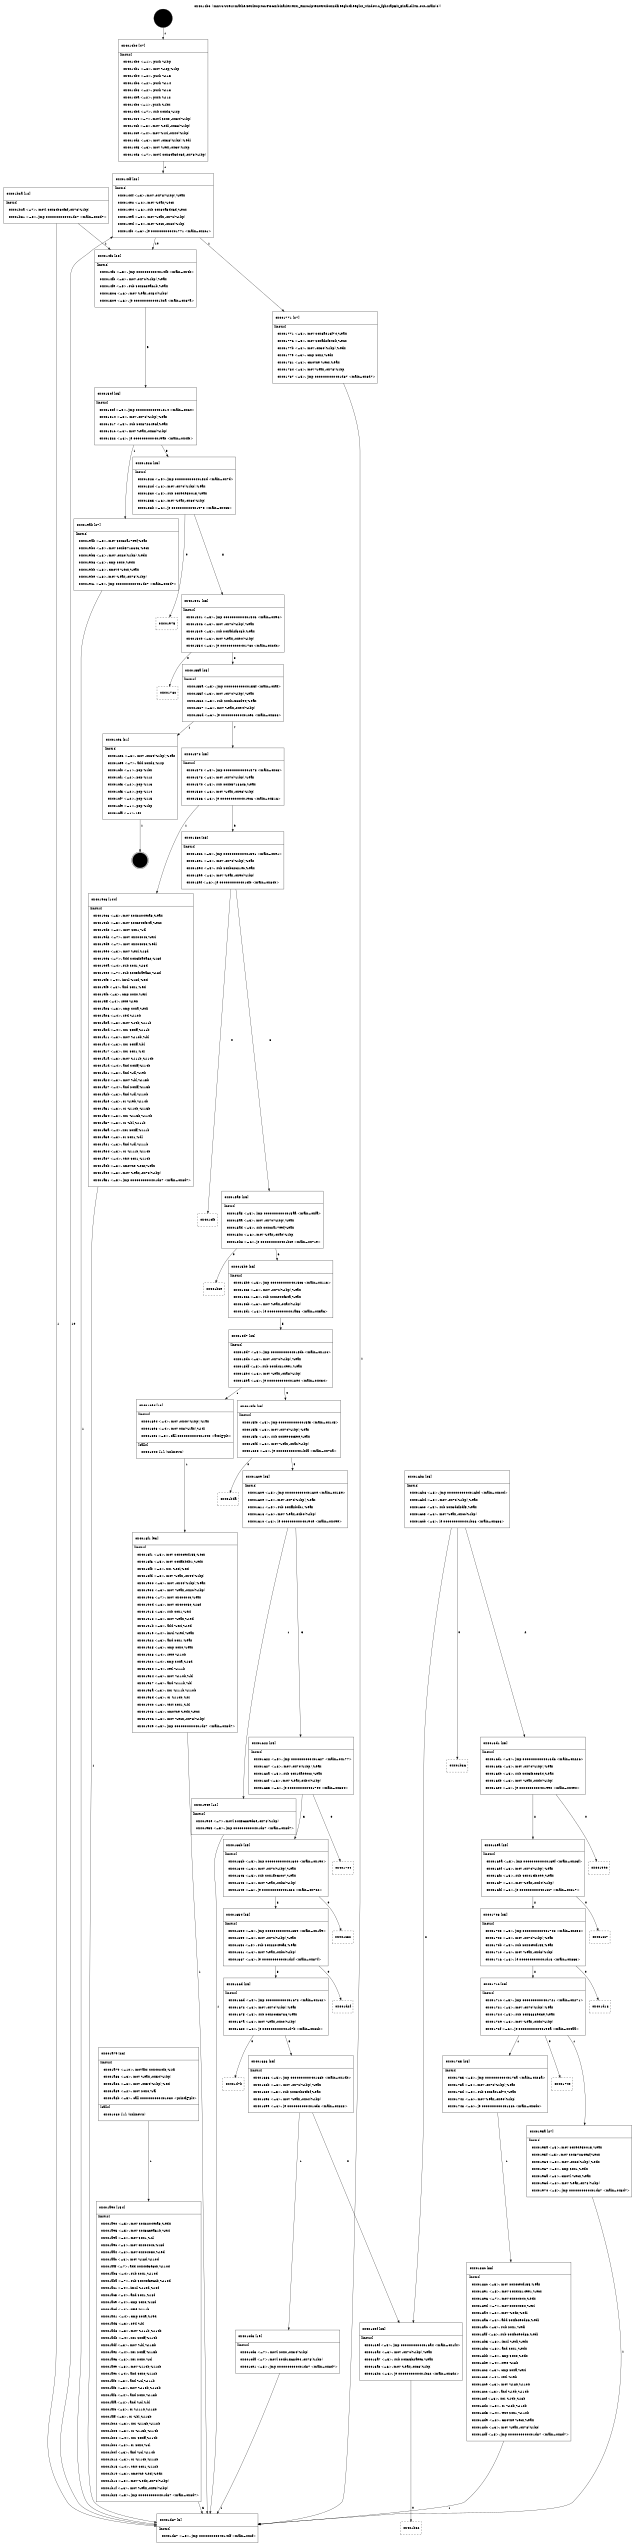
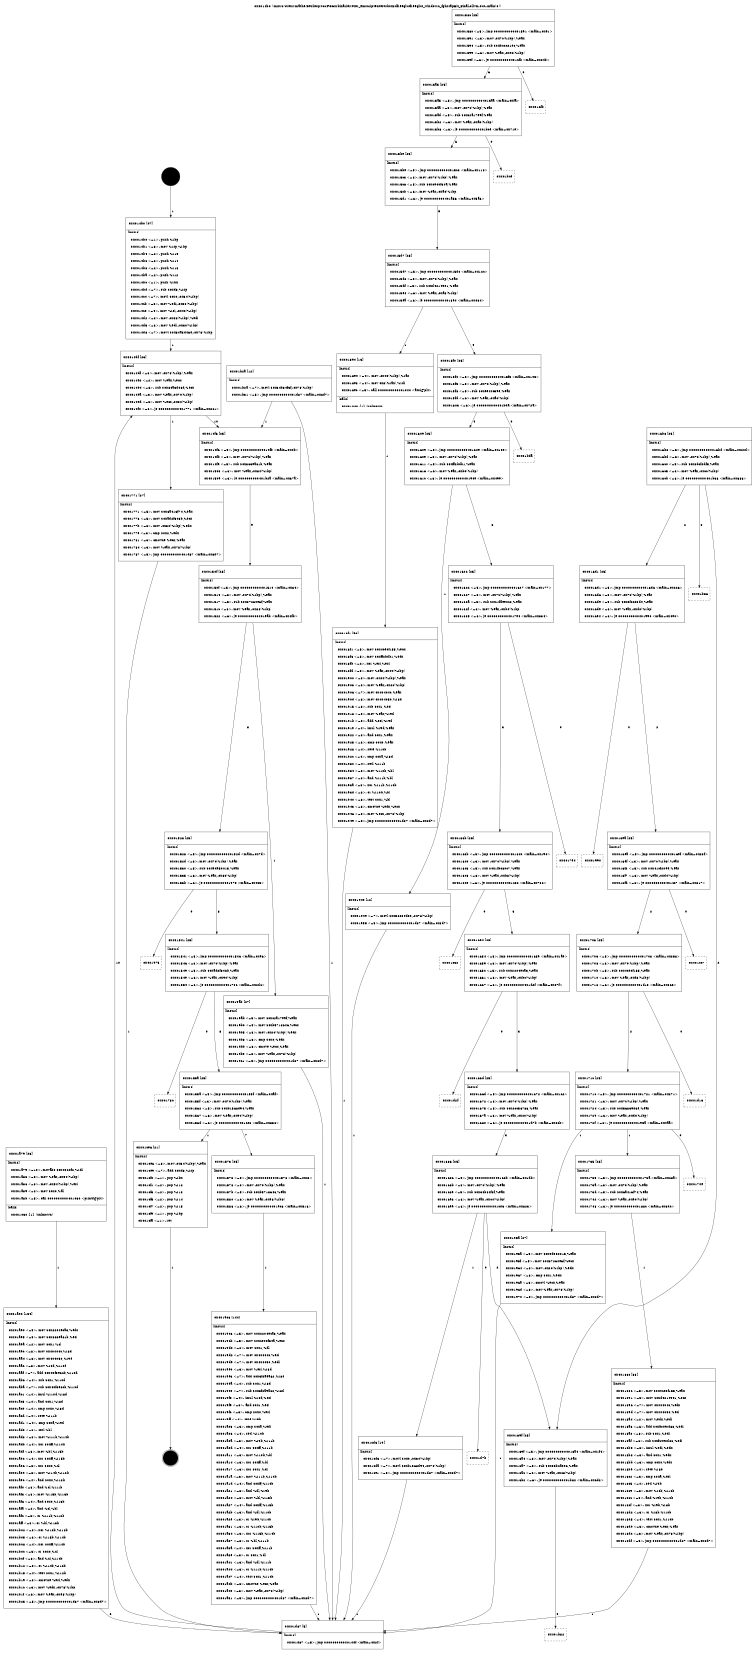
(233, 817) -> none
(243, 2055) -> (481, 1331)
